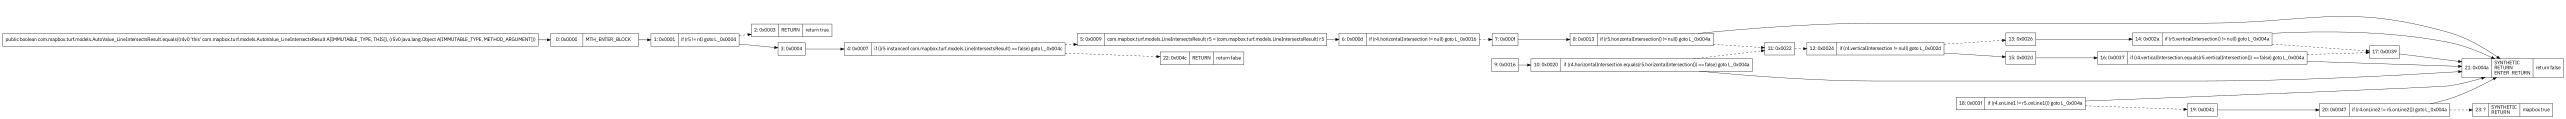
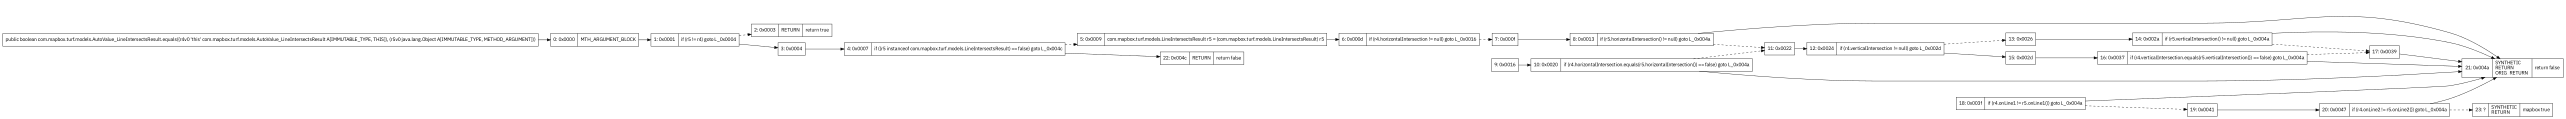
(608, 40) -> (608, 40)
(1799, 49) -> (1799, 49)
(1111, 55) -> (1111, 55)
(2512, 73) -> (2512, 73)
